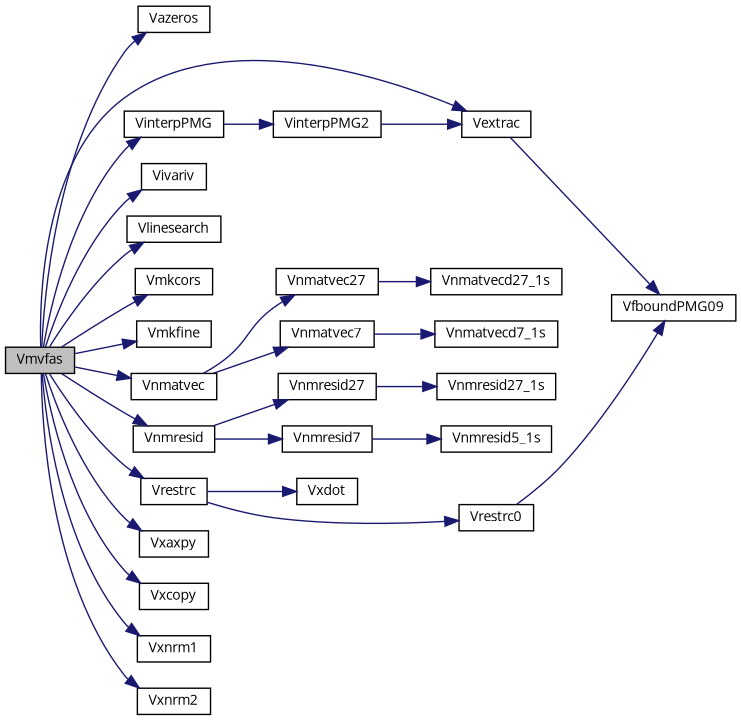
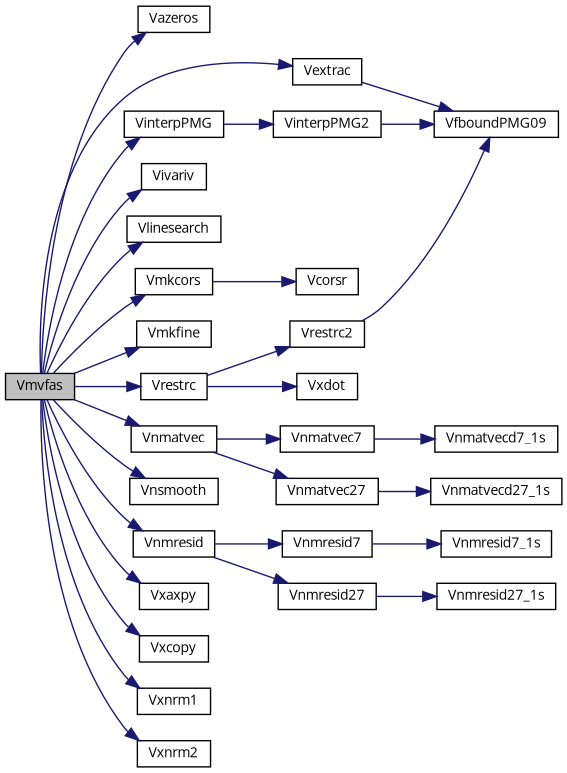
(414, 124) -> (401, 124)
none -> (327, 282)
(496, 439) -> (496, 544)
none -> (174, 491)
(496, 518) -> (327, 334)
